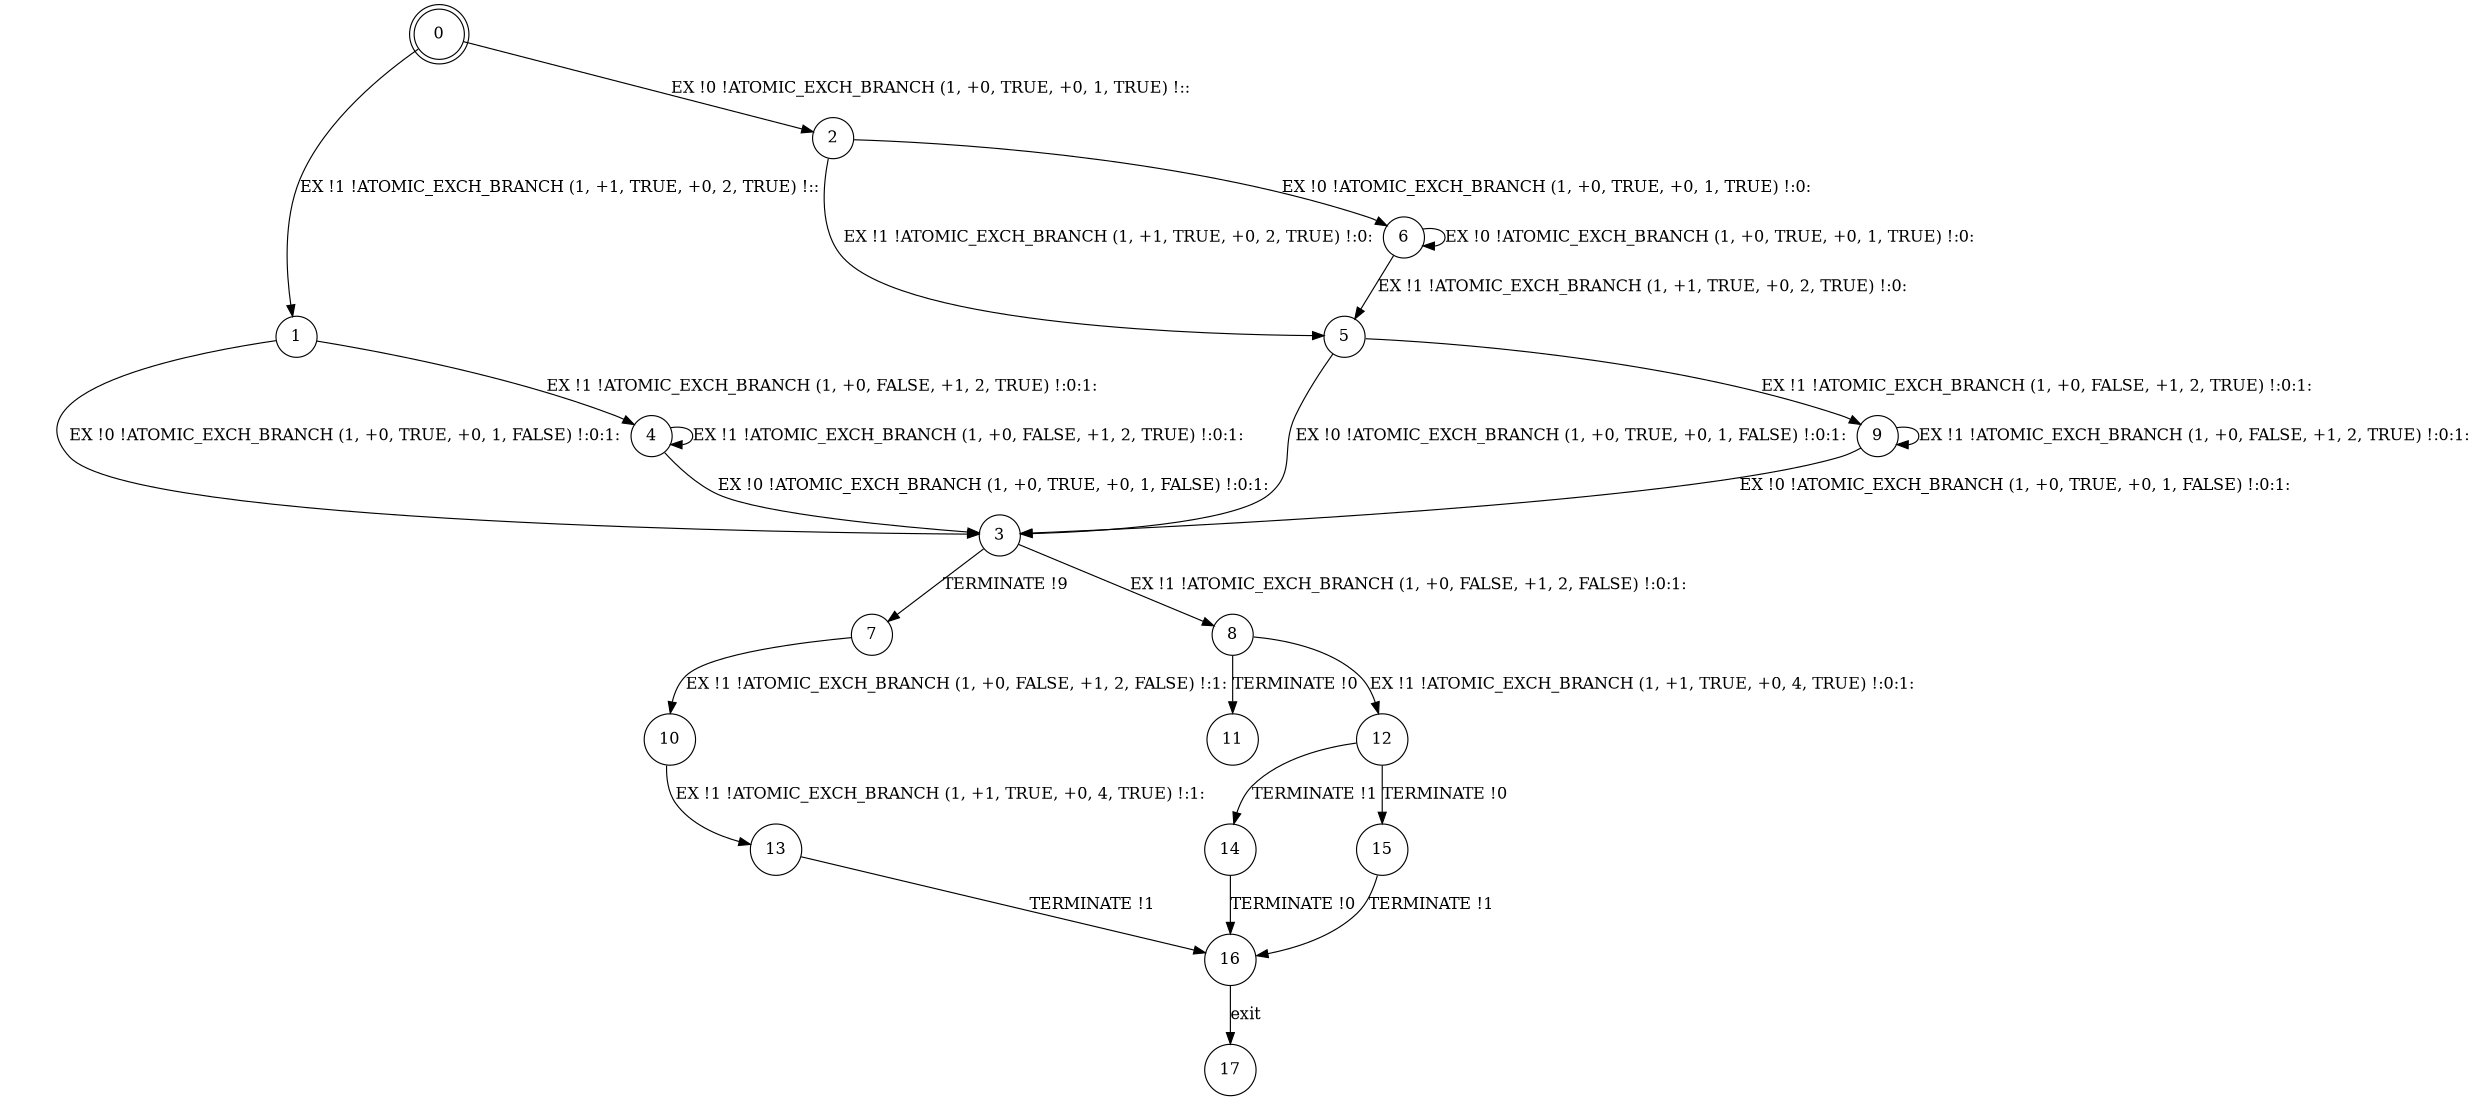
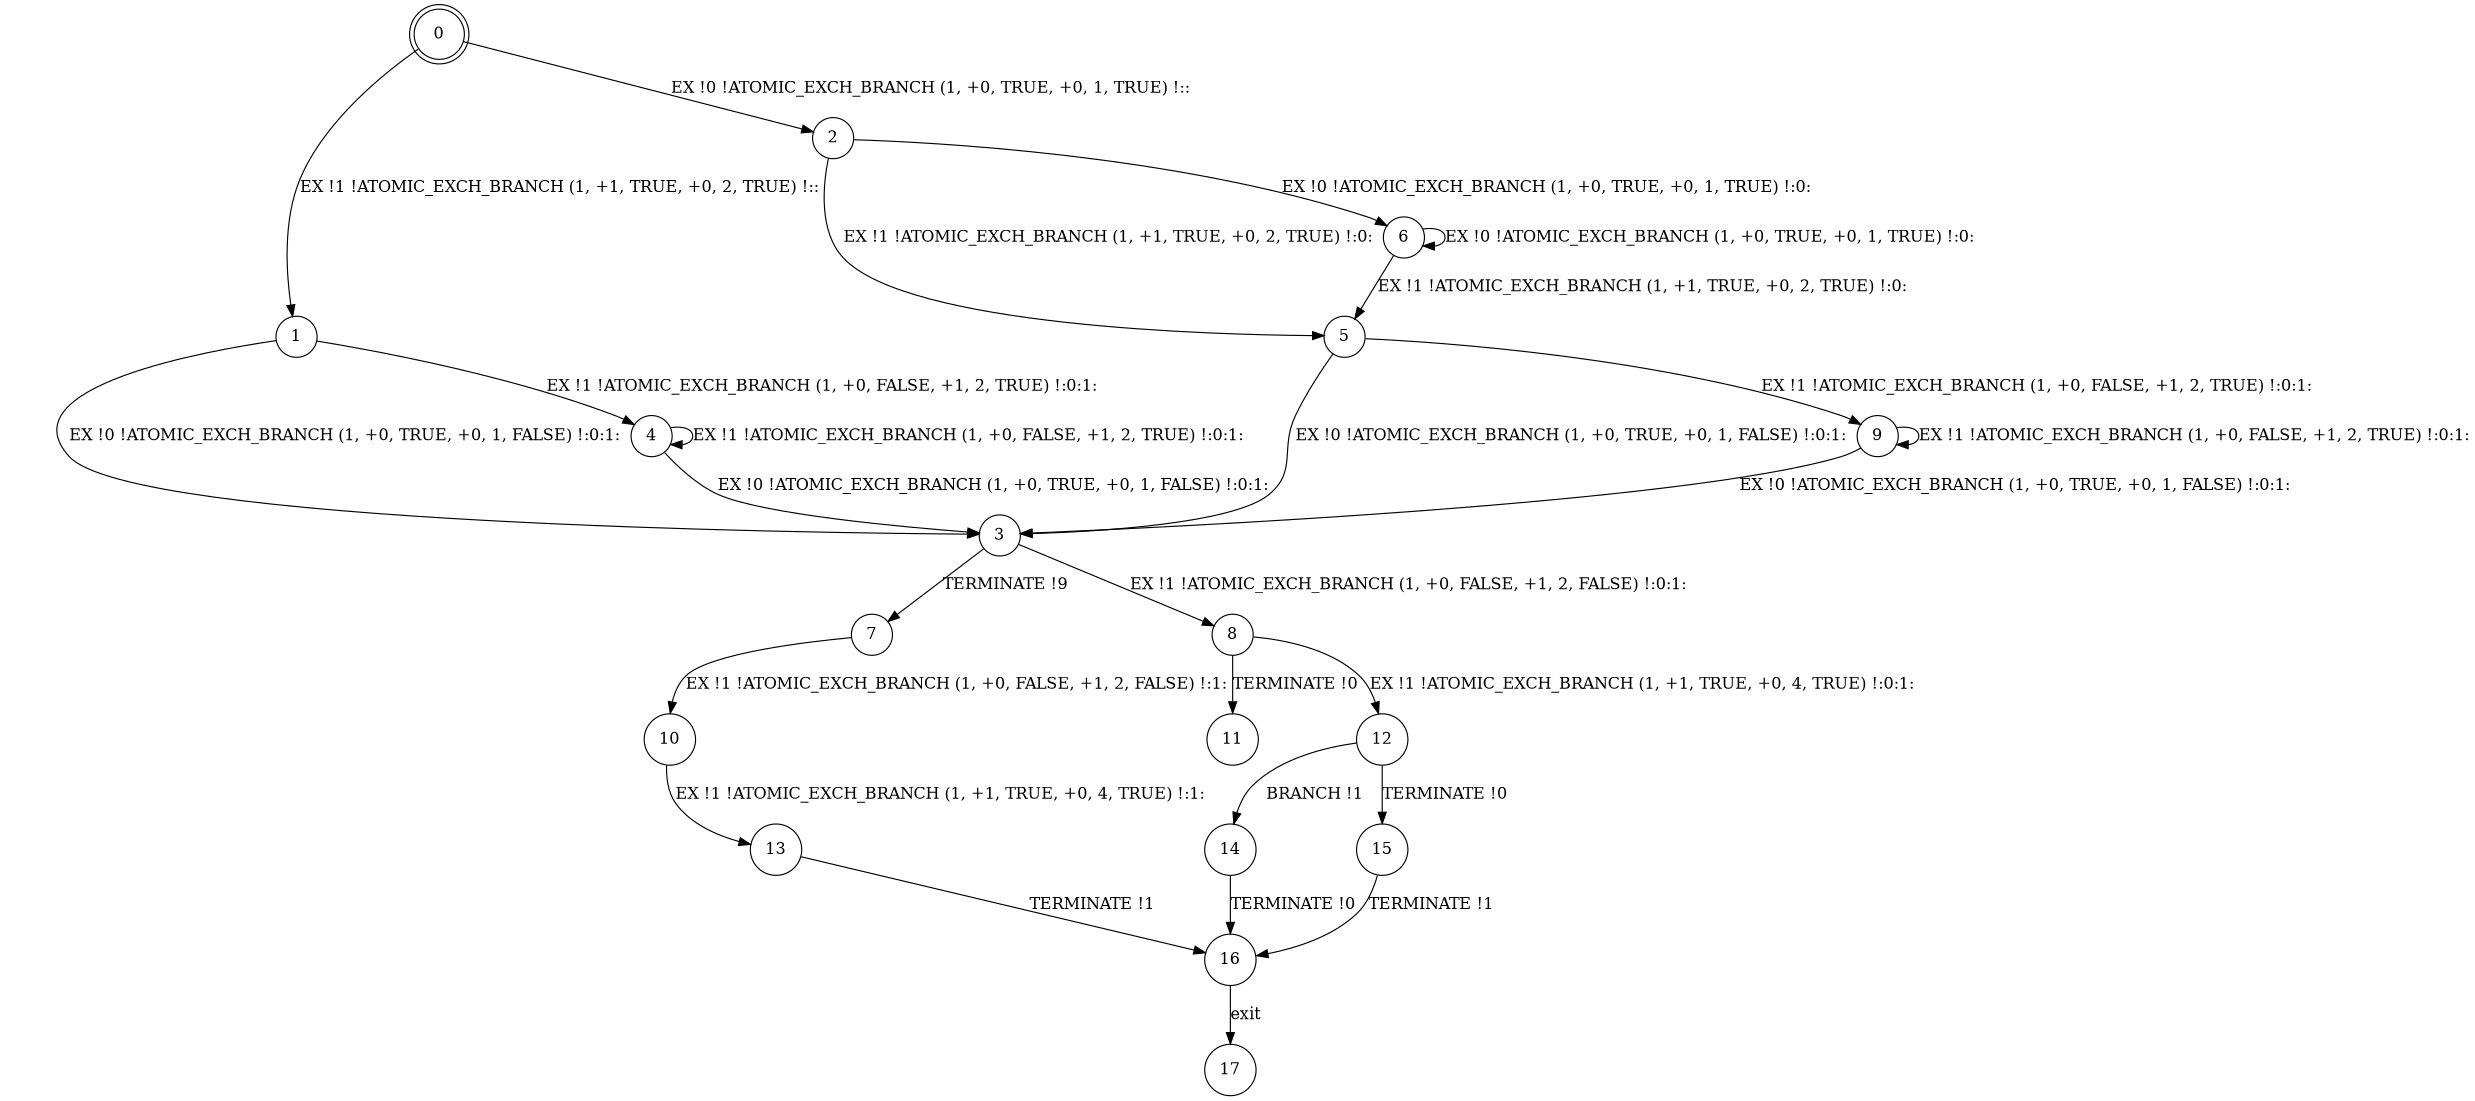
(1315, 795) -> (1315, 795)
